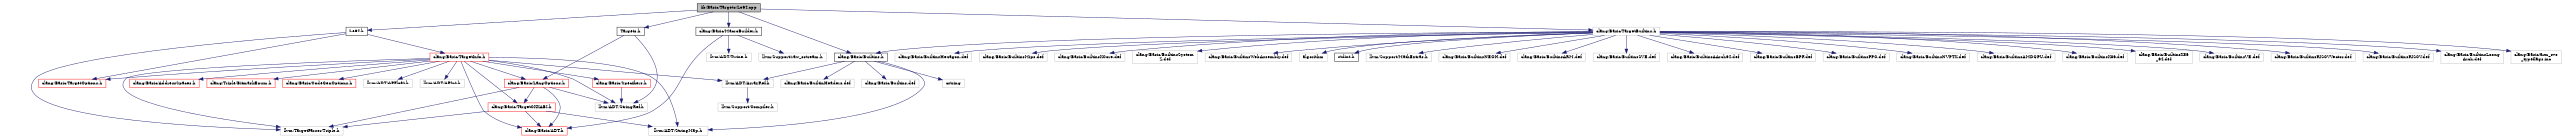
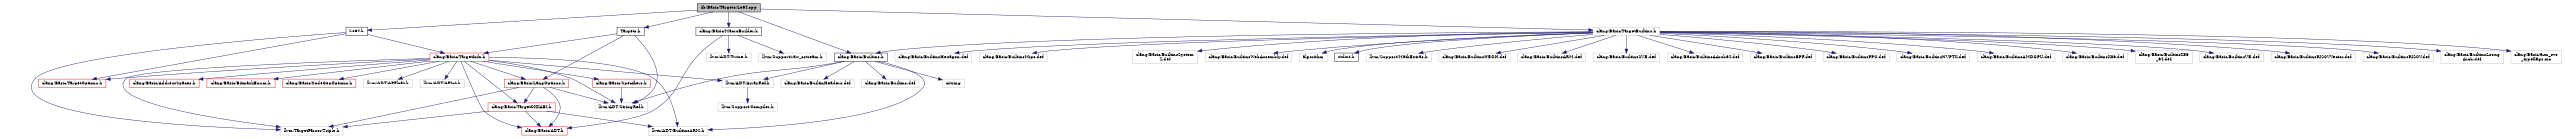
none -> (553, 43)
(1090, 57) -> none
none -> (739, 75)
(241, 83) -> (241, 83)
(678, 131) -> (678, 131)
